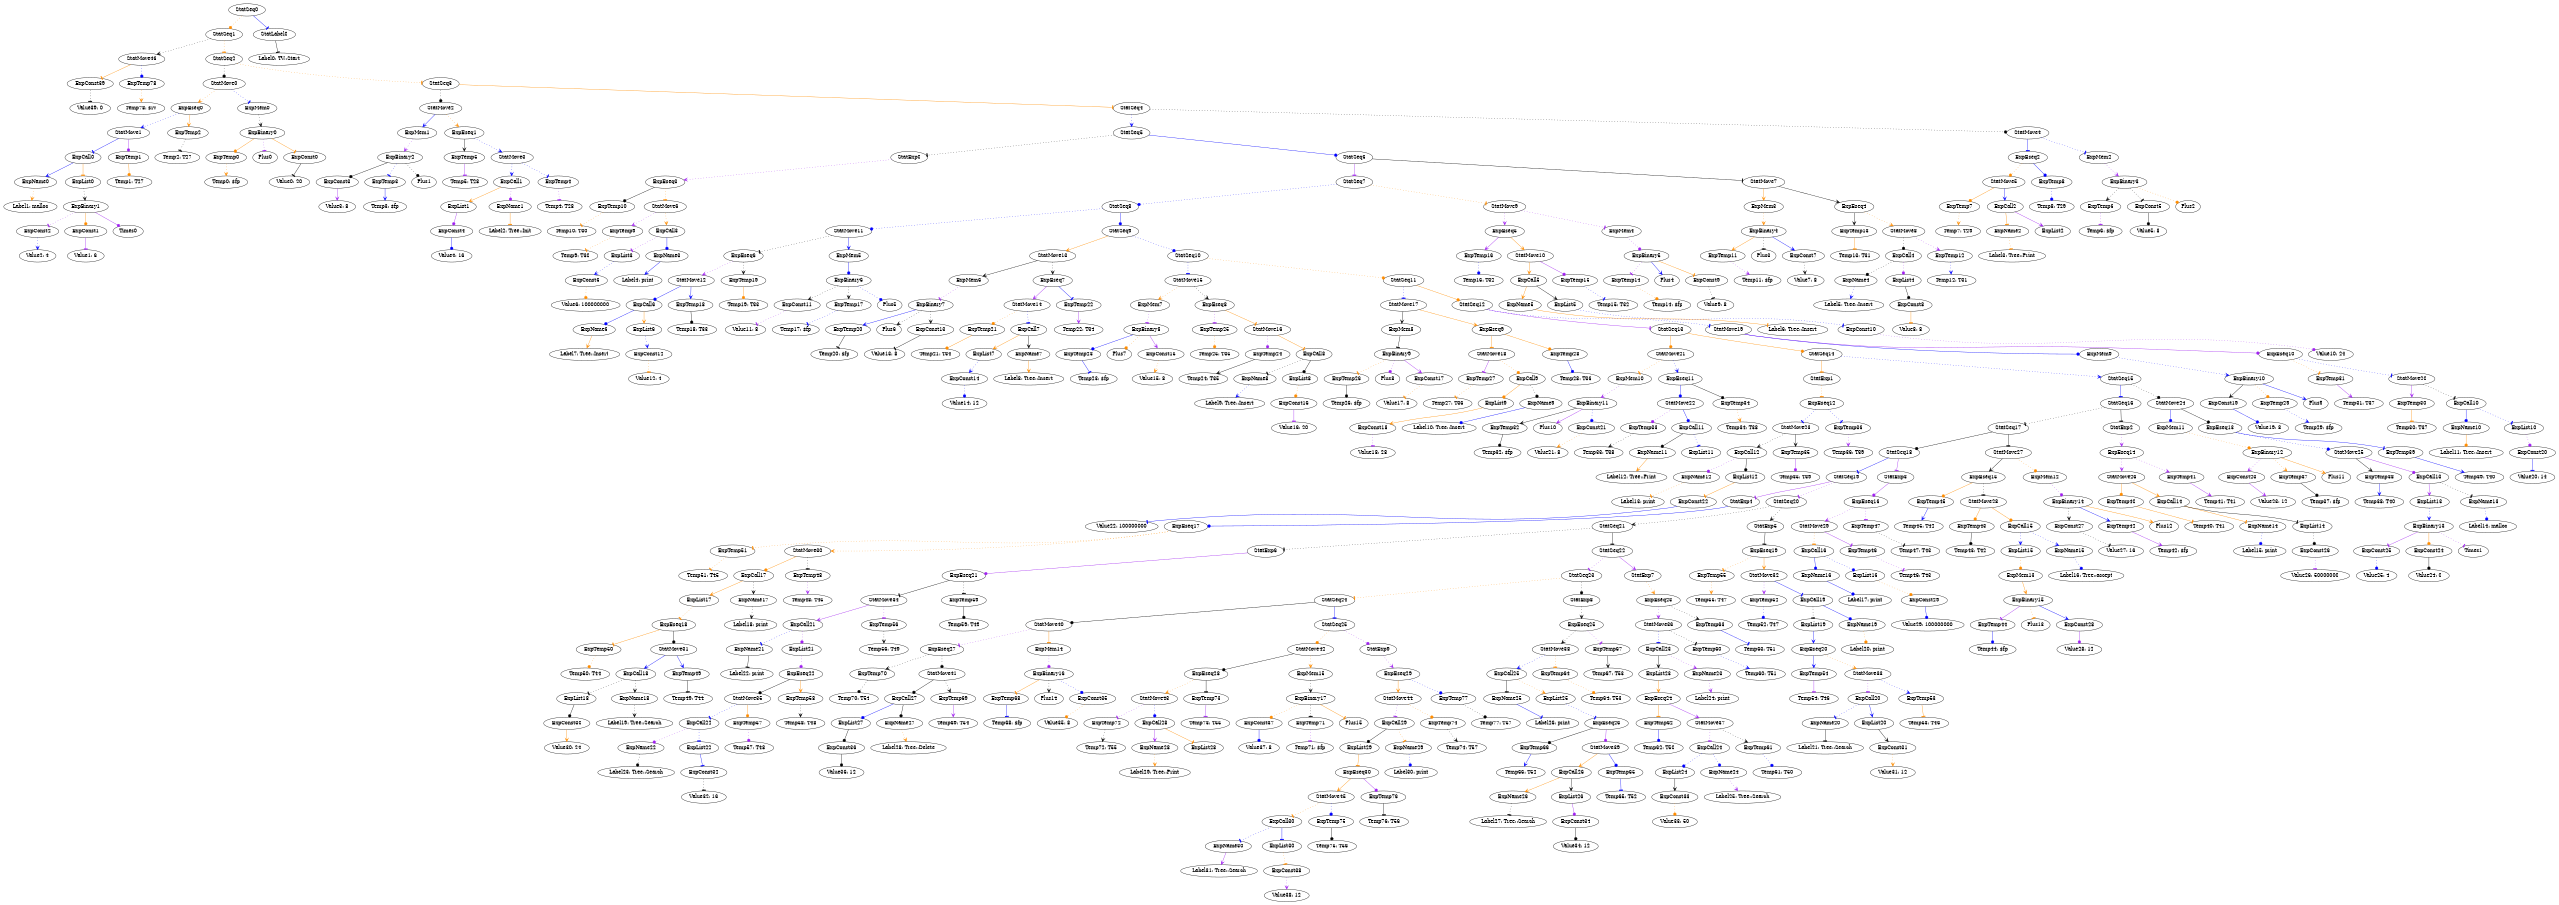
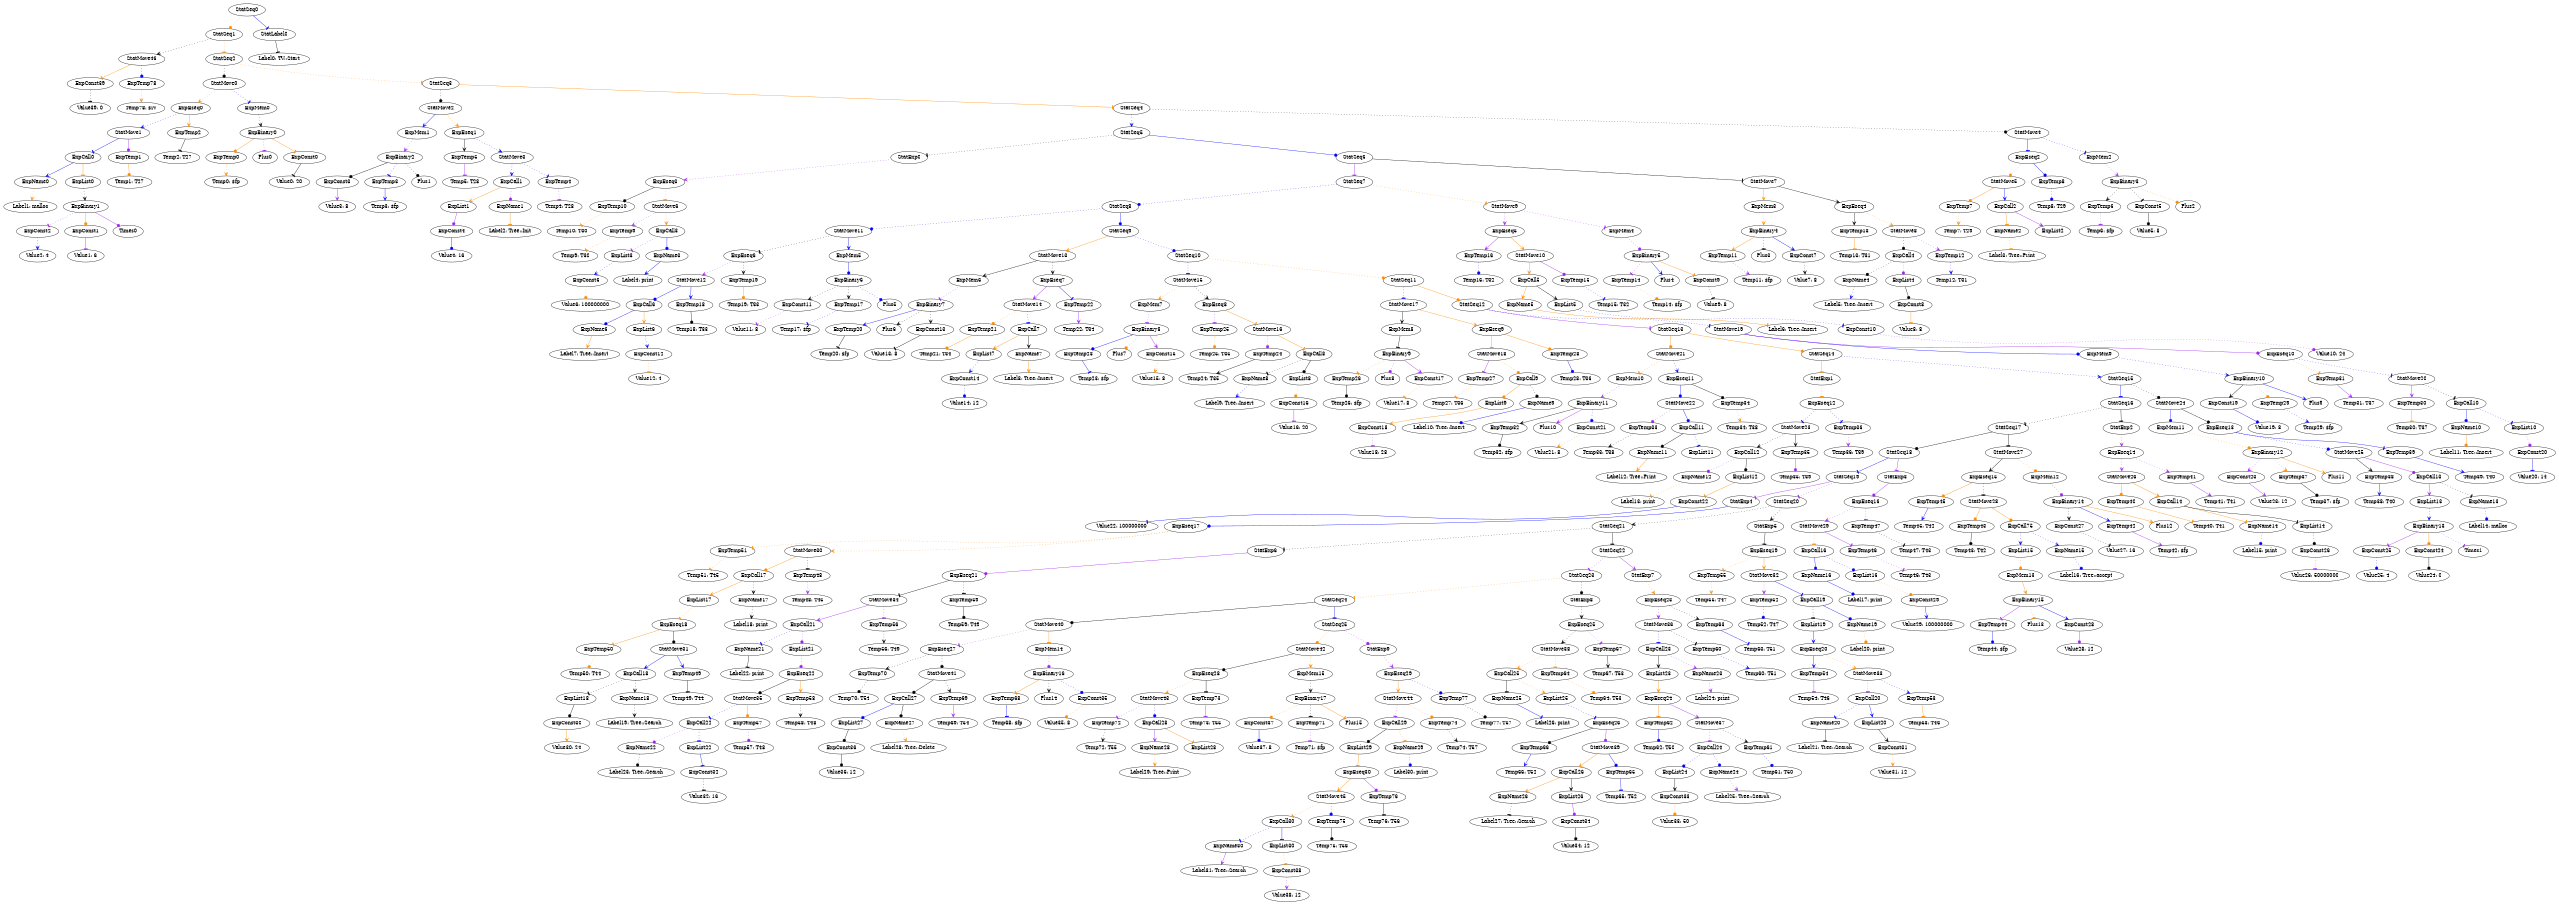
(183, 144) -> (183, 144)
(2020, 527) -> (2020, 527)
(1926, 611) -> (1926, 611)
(1532, 661) -> (1532, 661)
